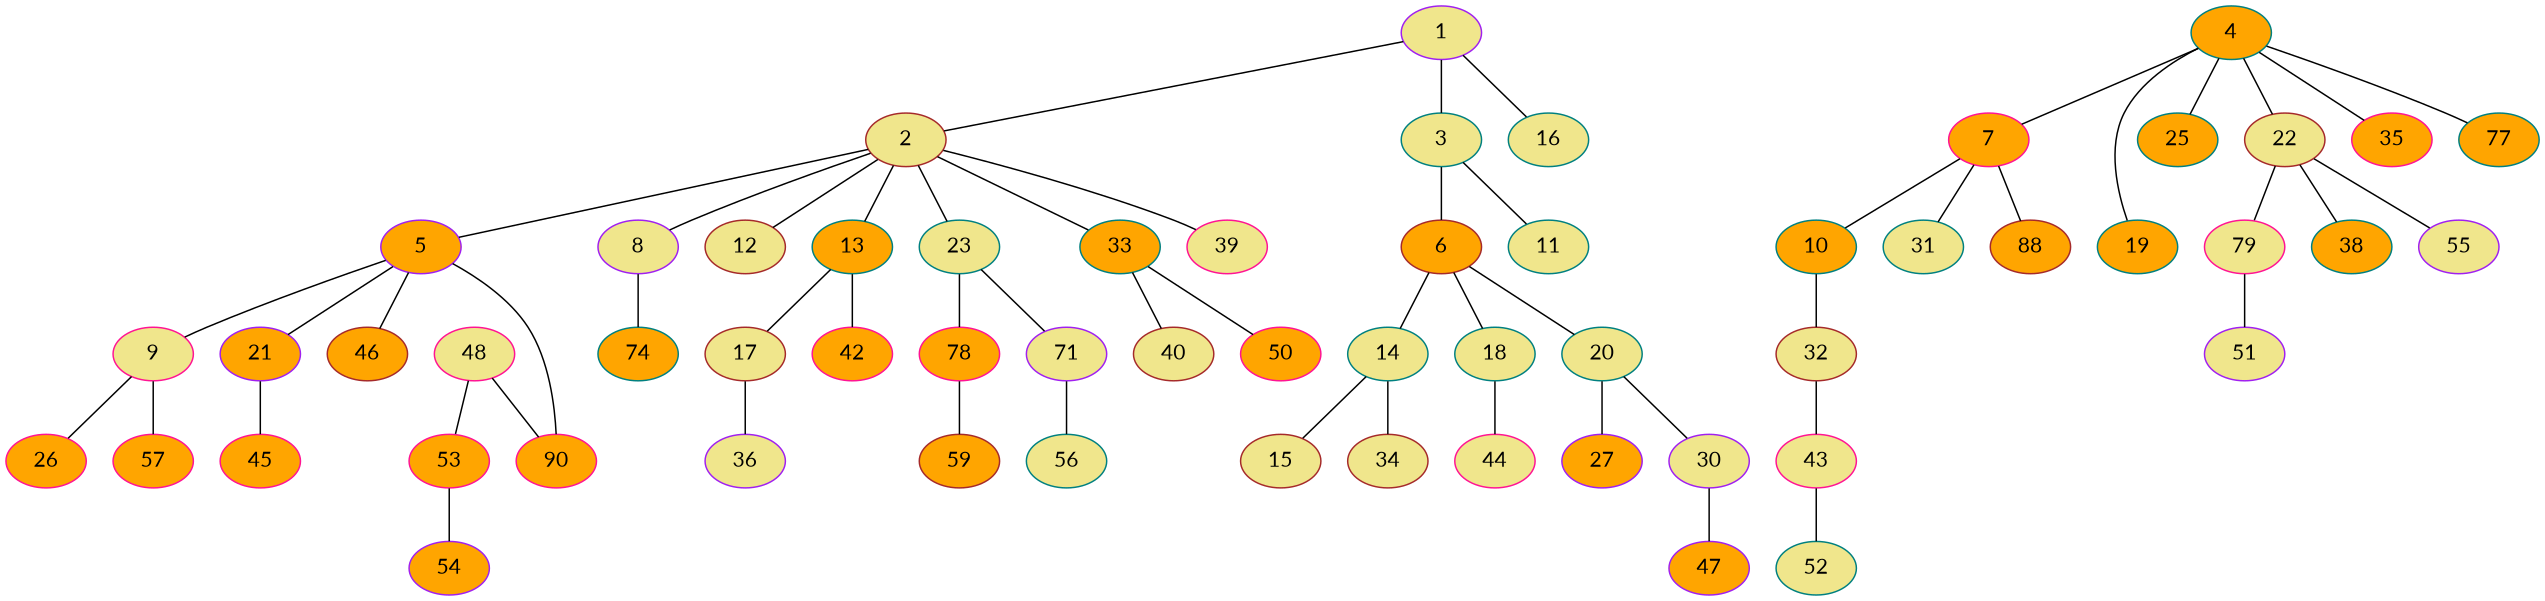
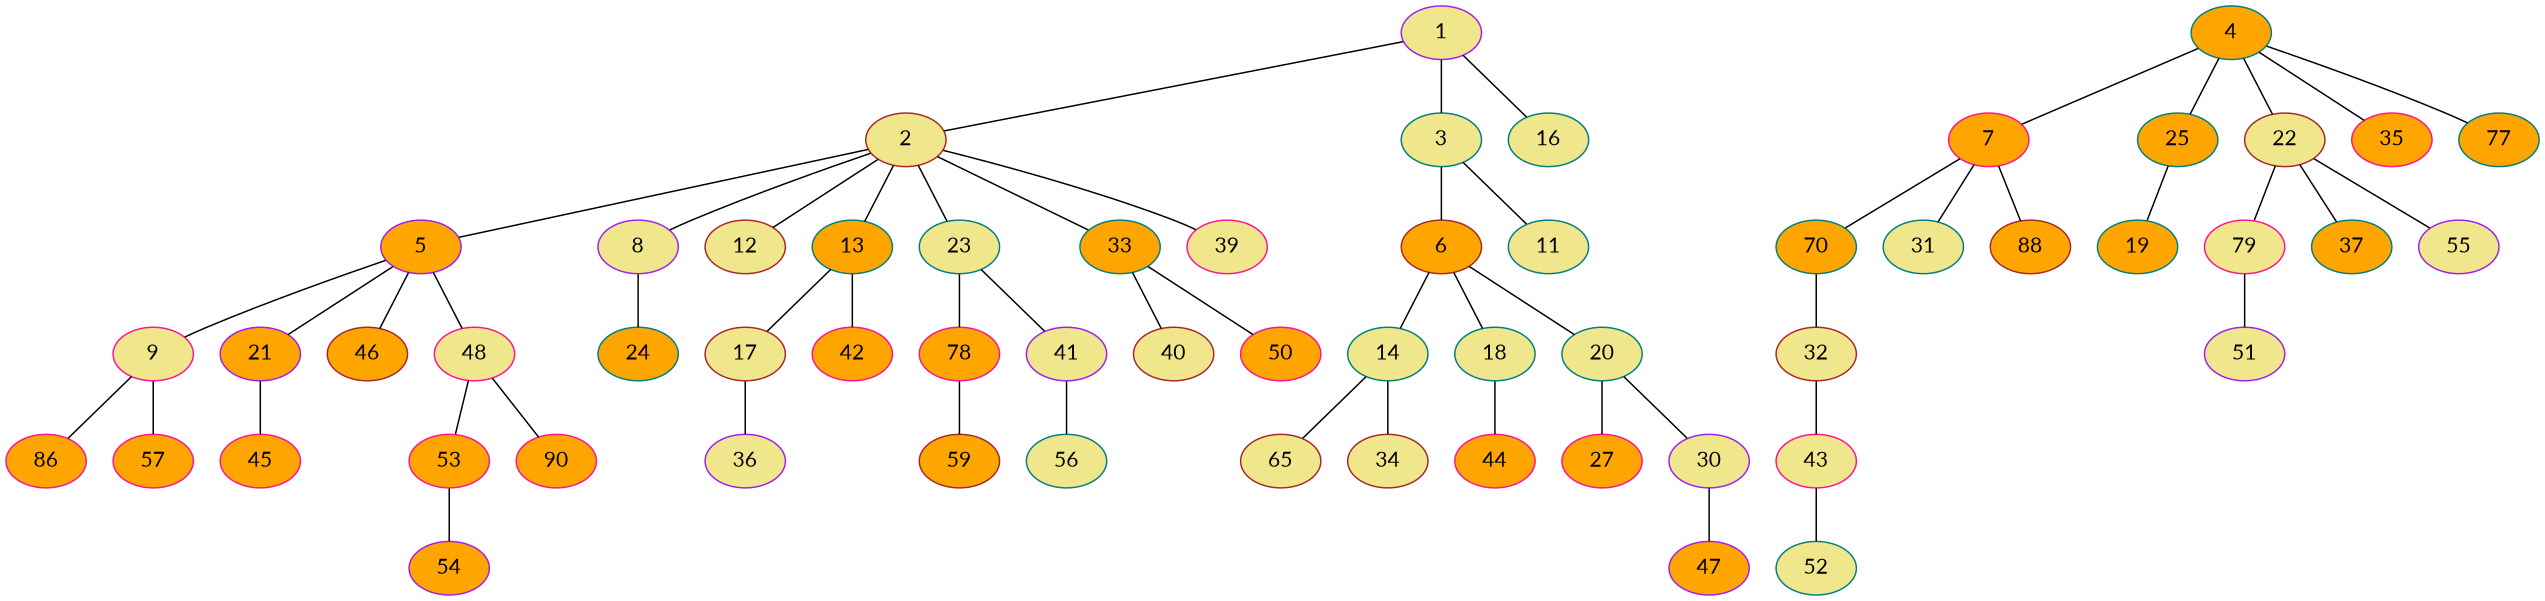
(2122, 118) -> (2158, 193)
(1816, 247) -> (1816, 247)
(2352, 247) -> (2352, 247)
(531, 333) -> (448, 301)
(638, 354) -> (638, 354)
(1067, 354) -> (1067, 354)
(46, 461) -> (46, 461)
(1281, 461) -> (1281, 461)
(1495, 461) -> (1495, 461)
(1602, 461) -> (1602, 461)
